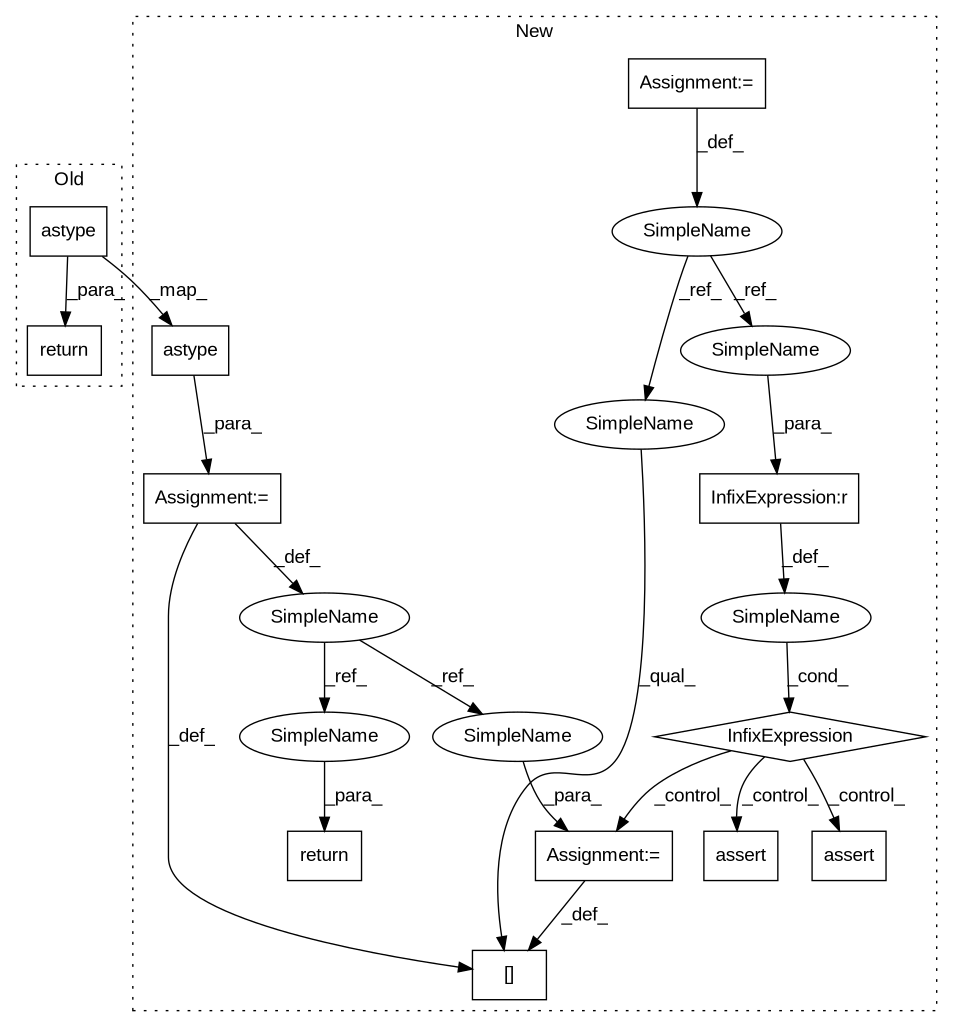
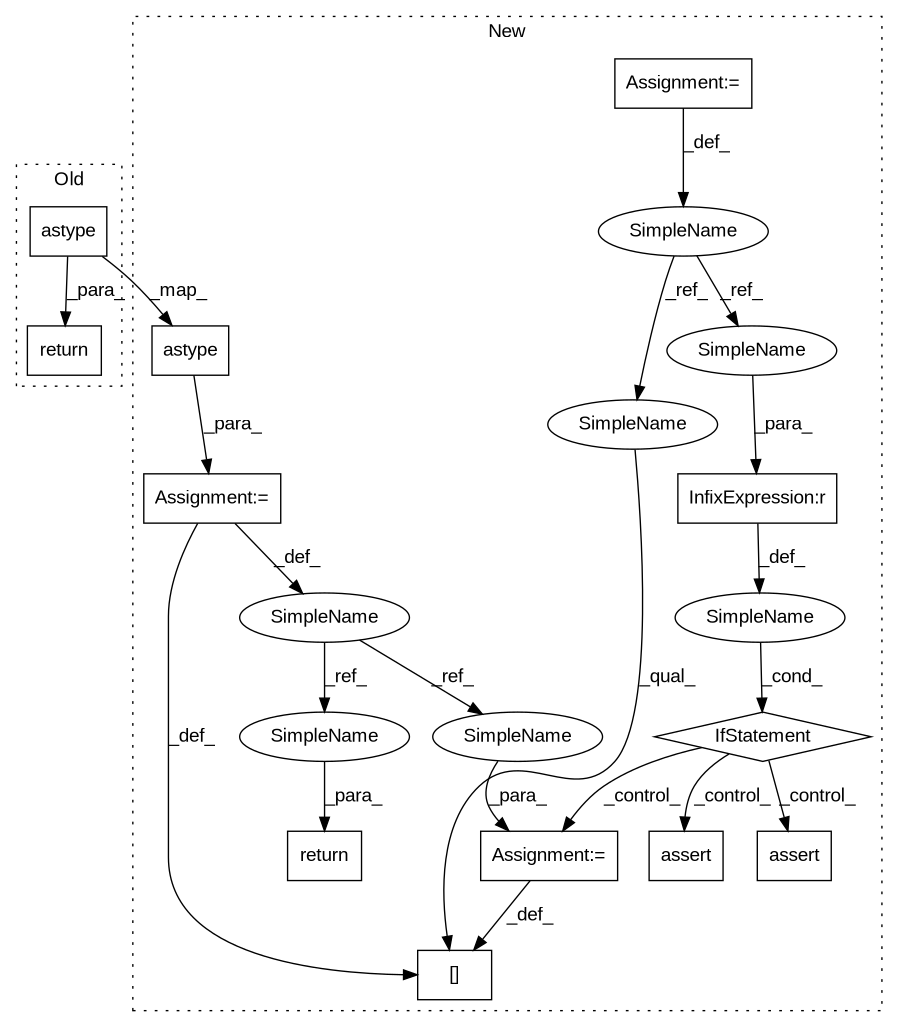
(790, 737) -> (763, 737)
